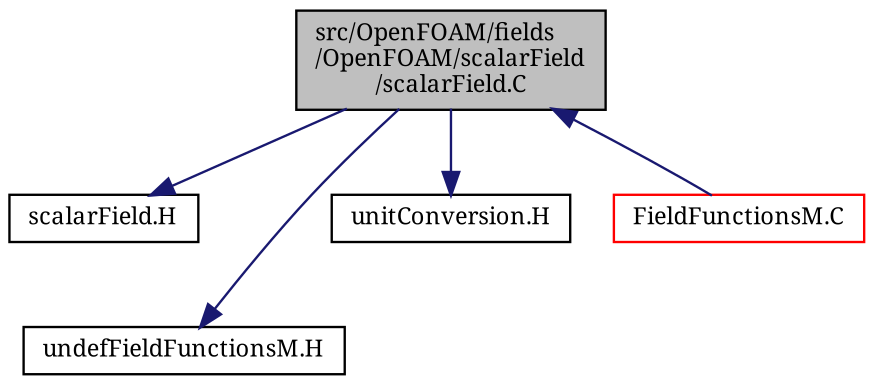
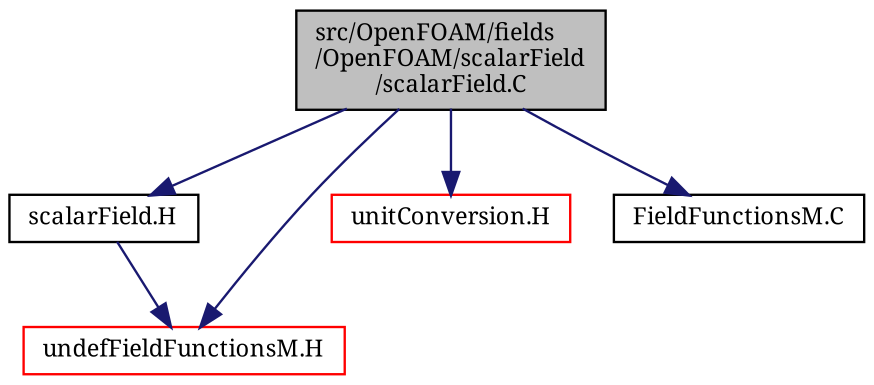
(643, 157) -> (595, 148)
(451, 218) -> (451, 218)
(739, 218) -> (739, 218)
none -> (138, 275)
(184, 351) -> (184, 351)
